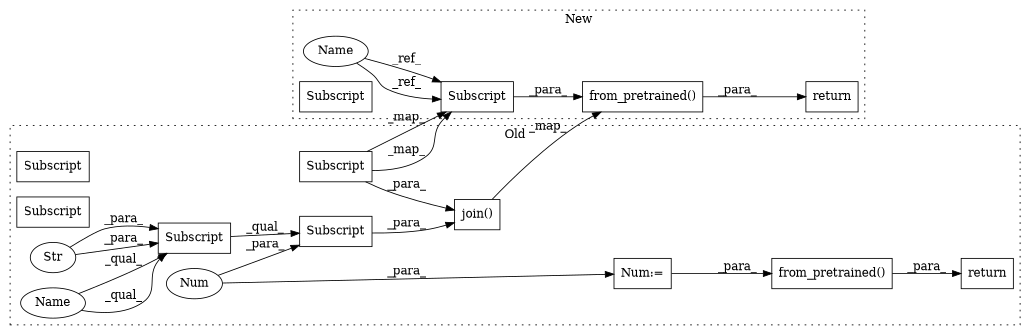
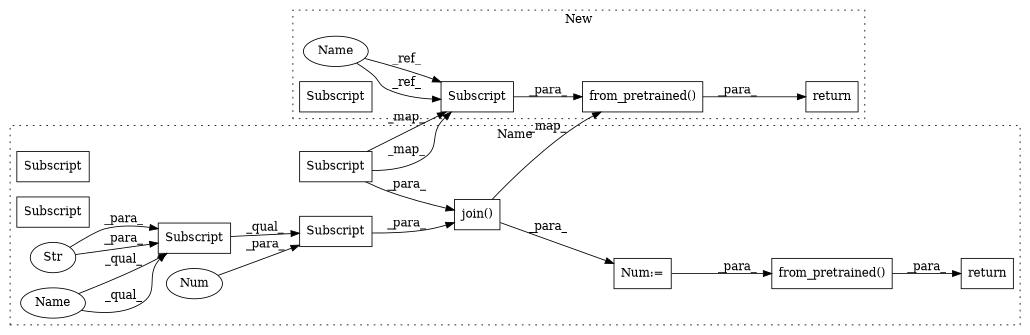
(515, 135) -> (515, 135)
(414, 279) -> (553, 242)
